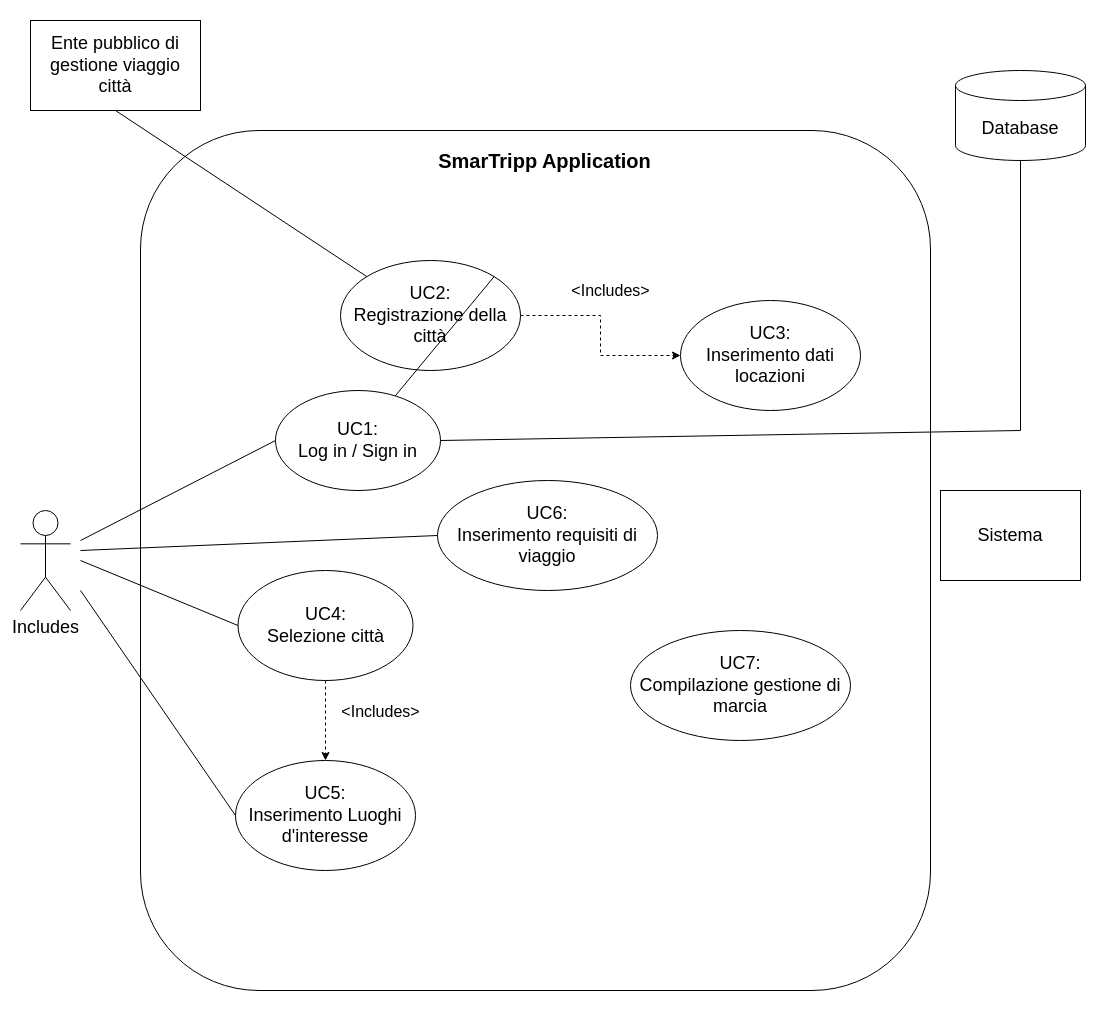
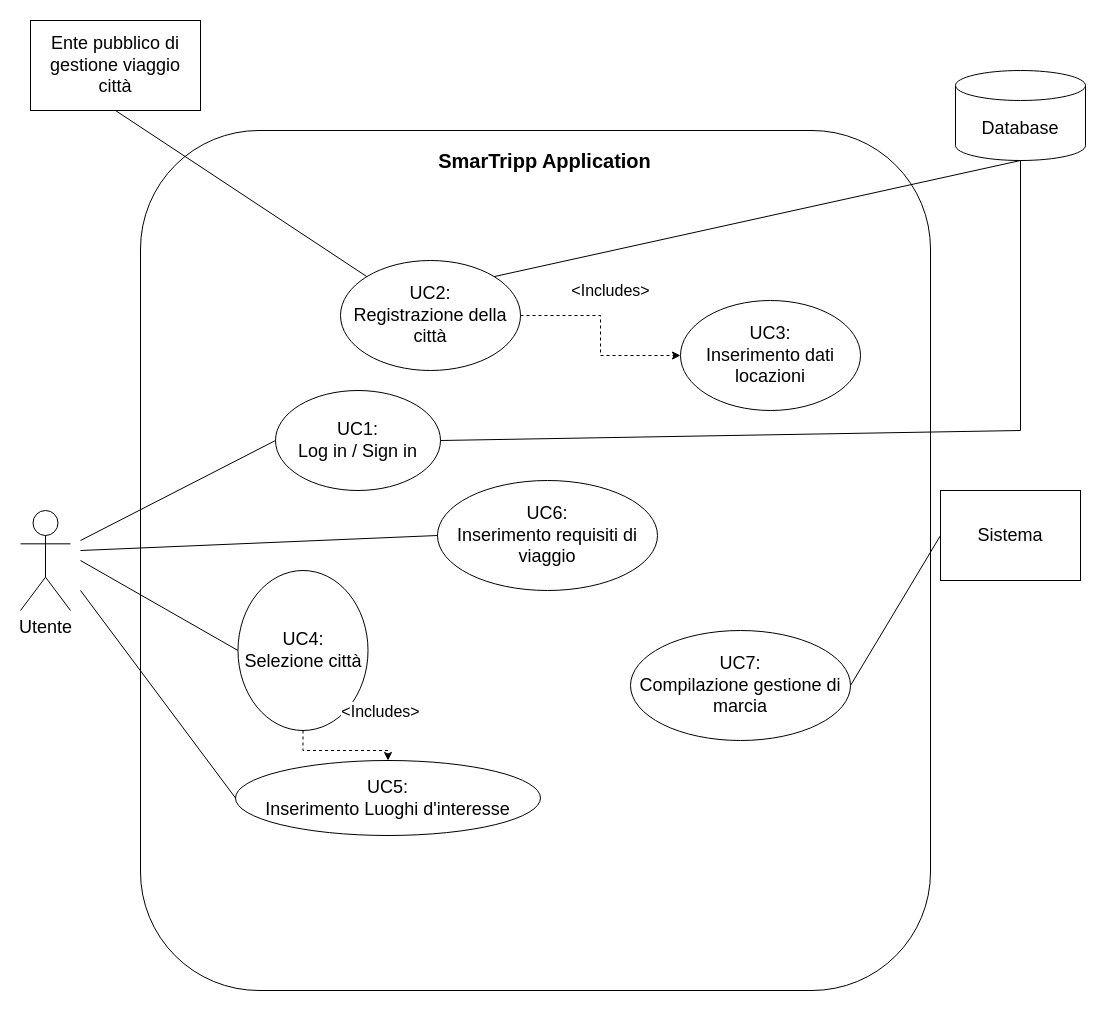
(445, 336) -> (756, 219)
none -> (896, 611)
(46, 625) -> (46, 625)
(326, 626) -> (303, 651)
(326, 816) -> (388, 798)
